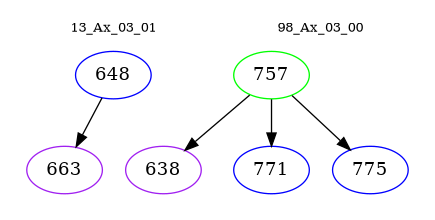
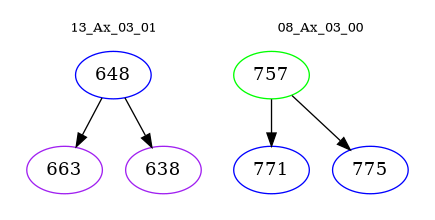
(321, 28) -> (321, 28)
(232, 110) -> (135, 117)
